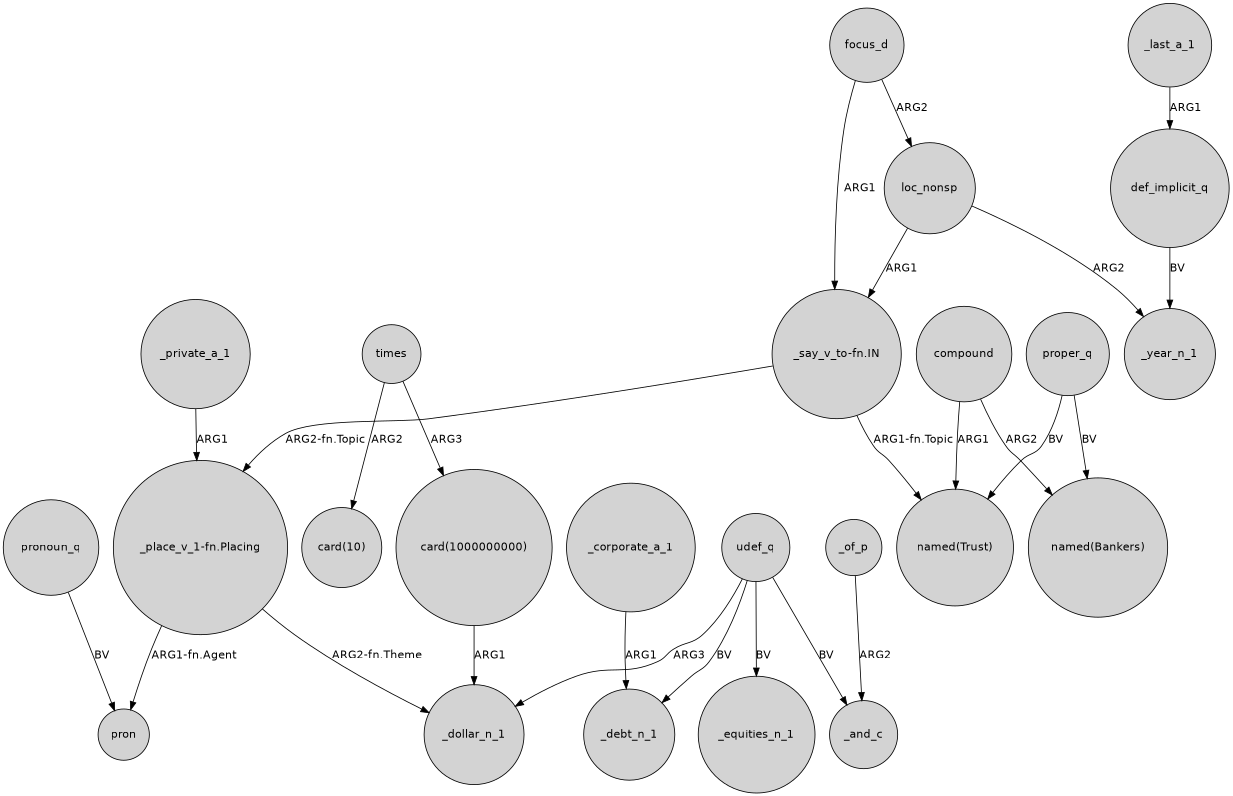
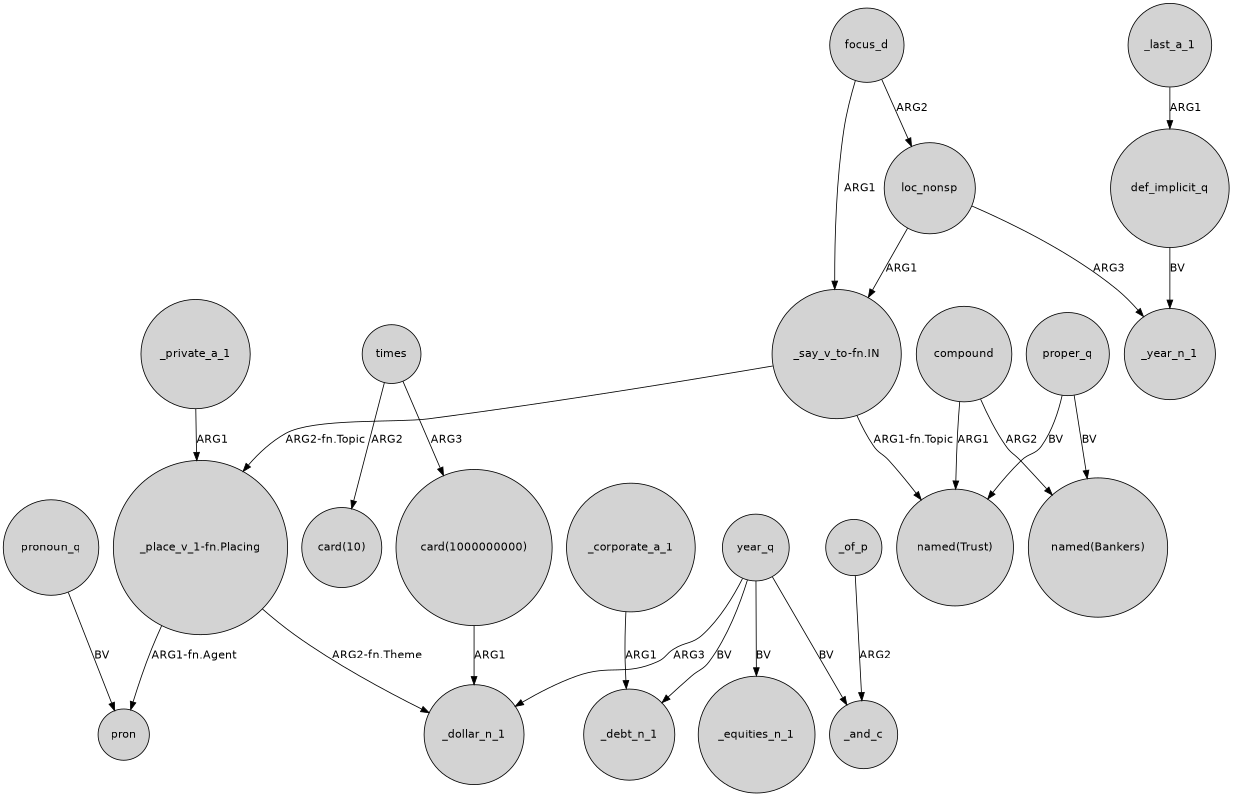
(1109, 269) -> (1109, 269)
(756, 548) -> (756, 548)
